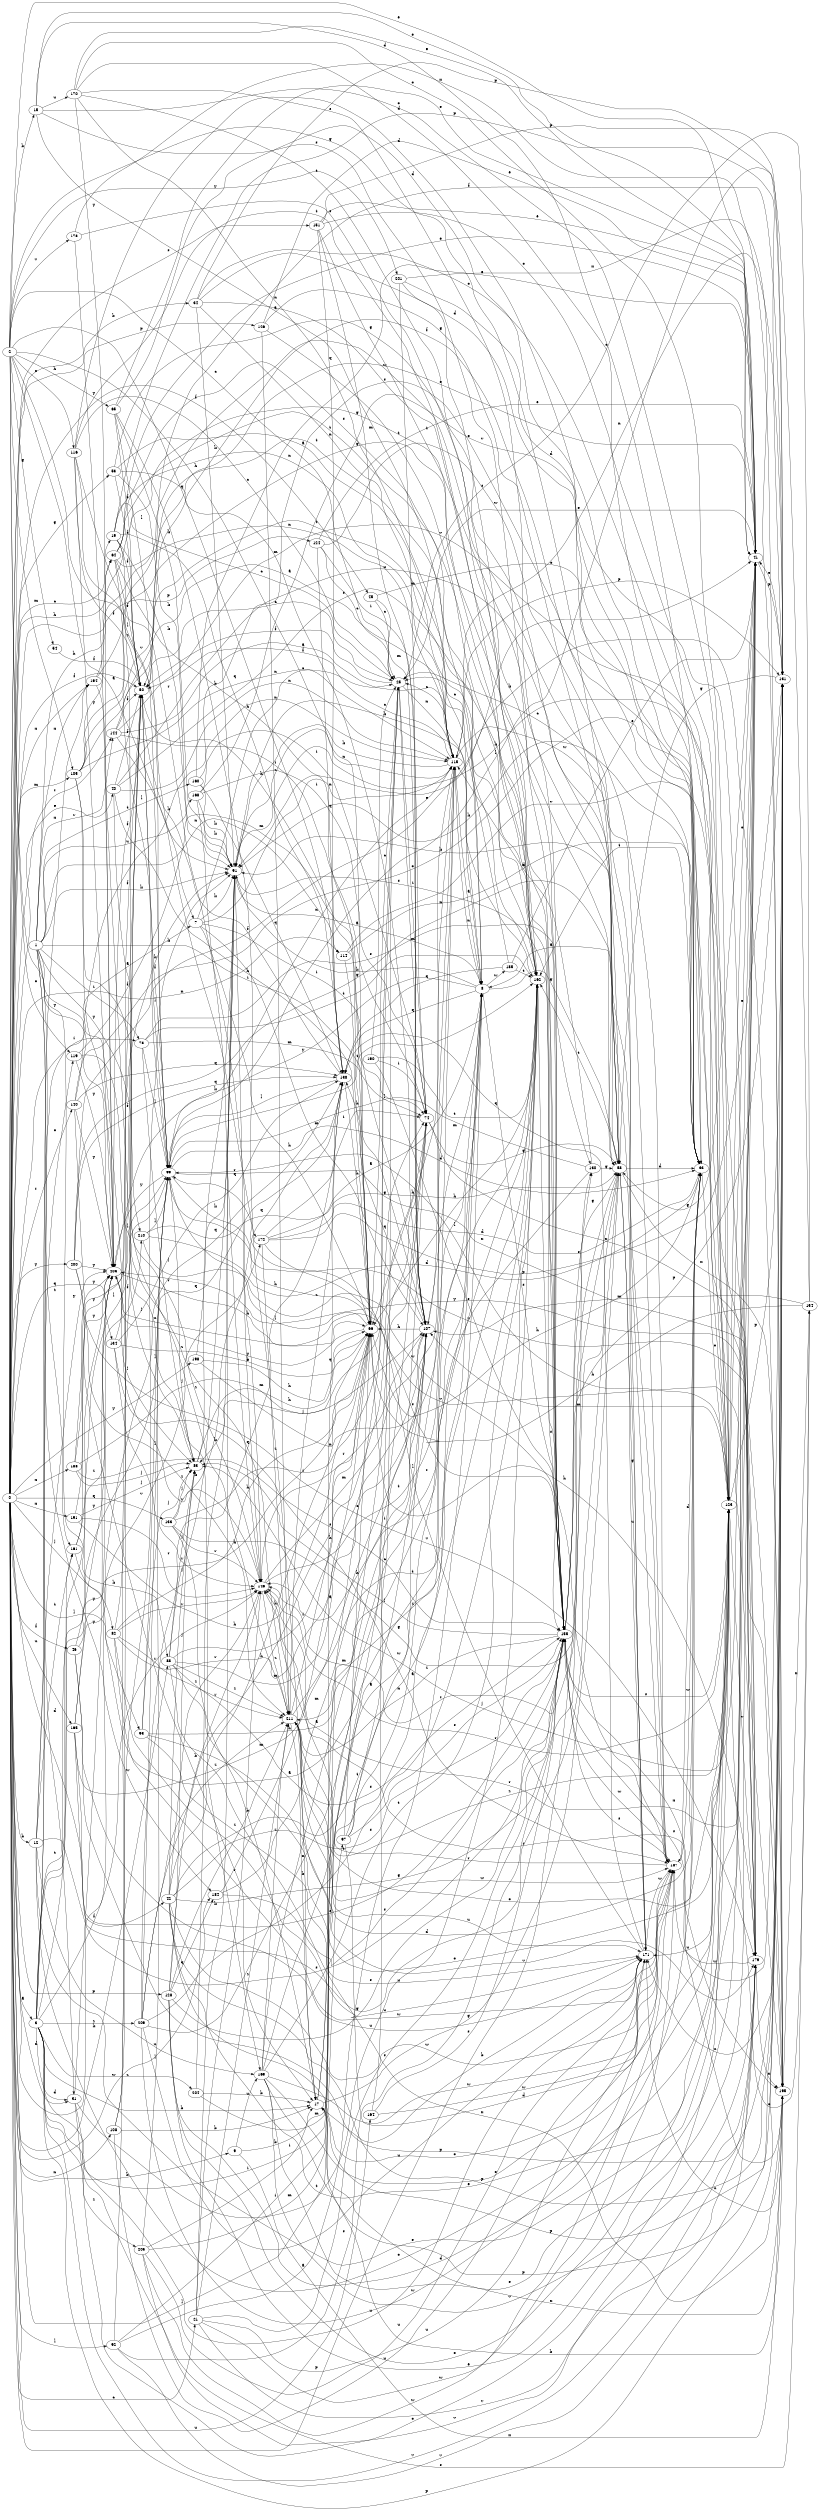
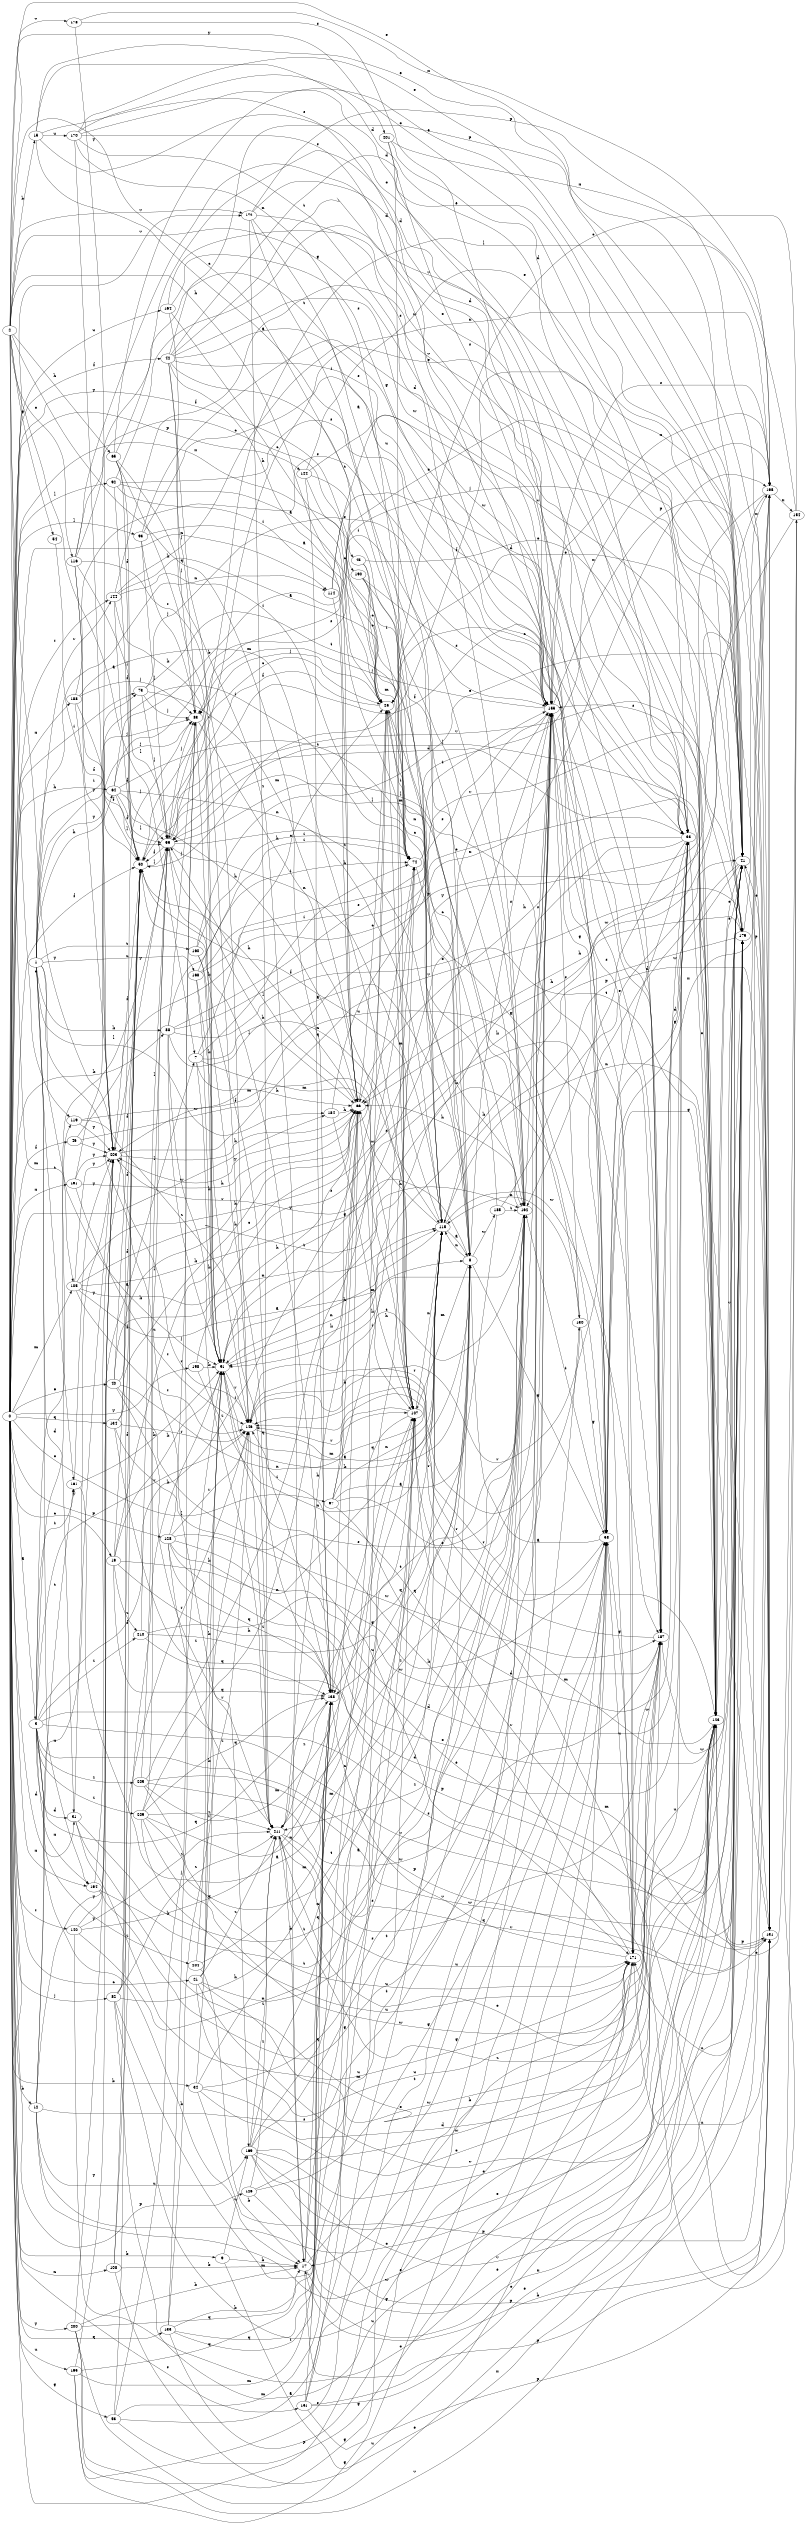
none -> (34, 503)
none -> (180, 542)
(429, 931) -> (315, 520)
(251, 1533) -> none
(191, 1946) -> (243, 1621)
